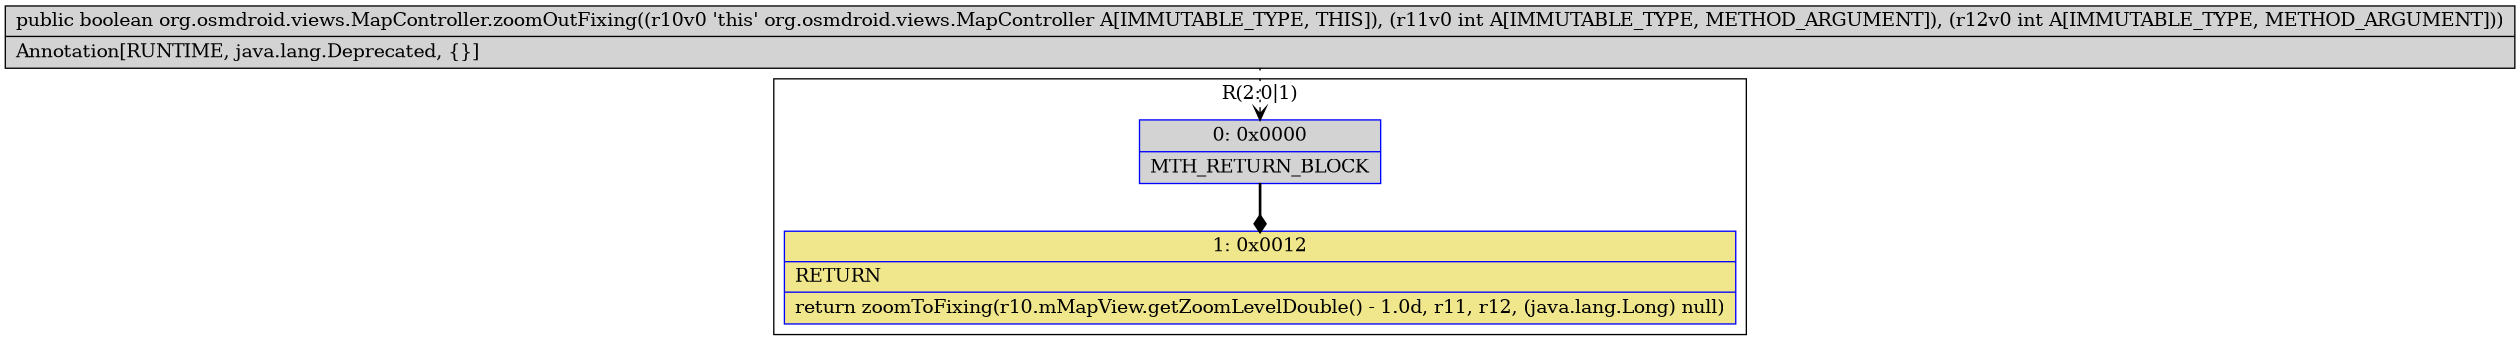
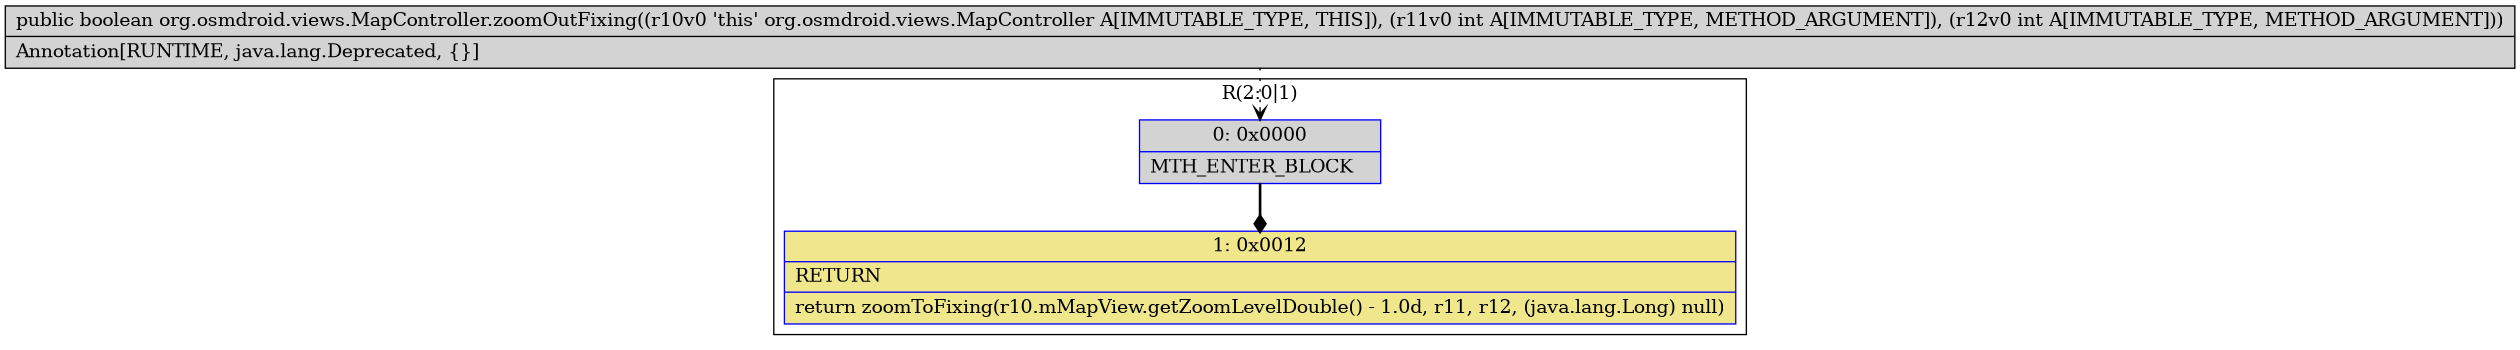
(1260, 167) -> (1252, 167)
